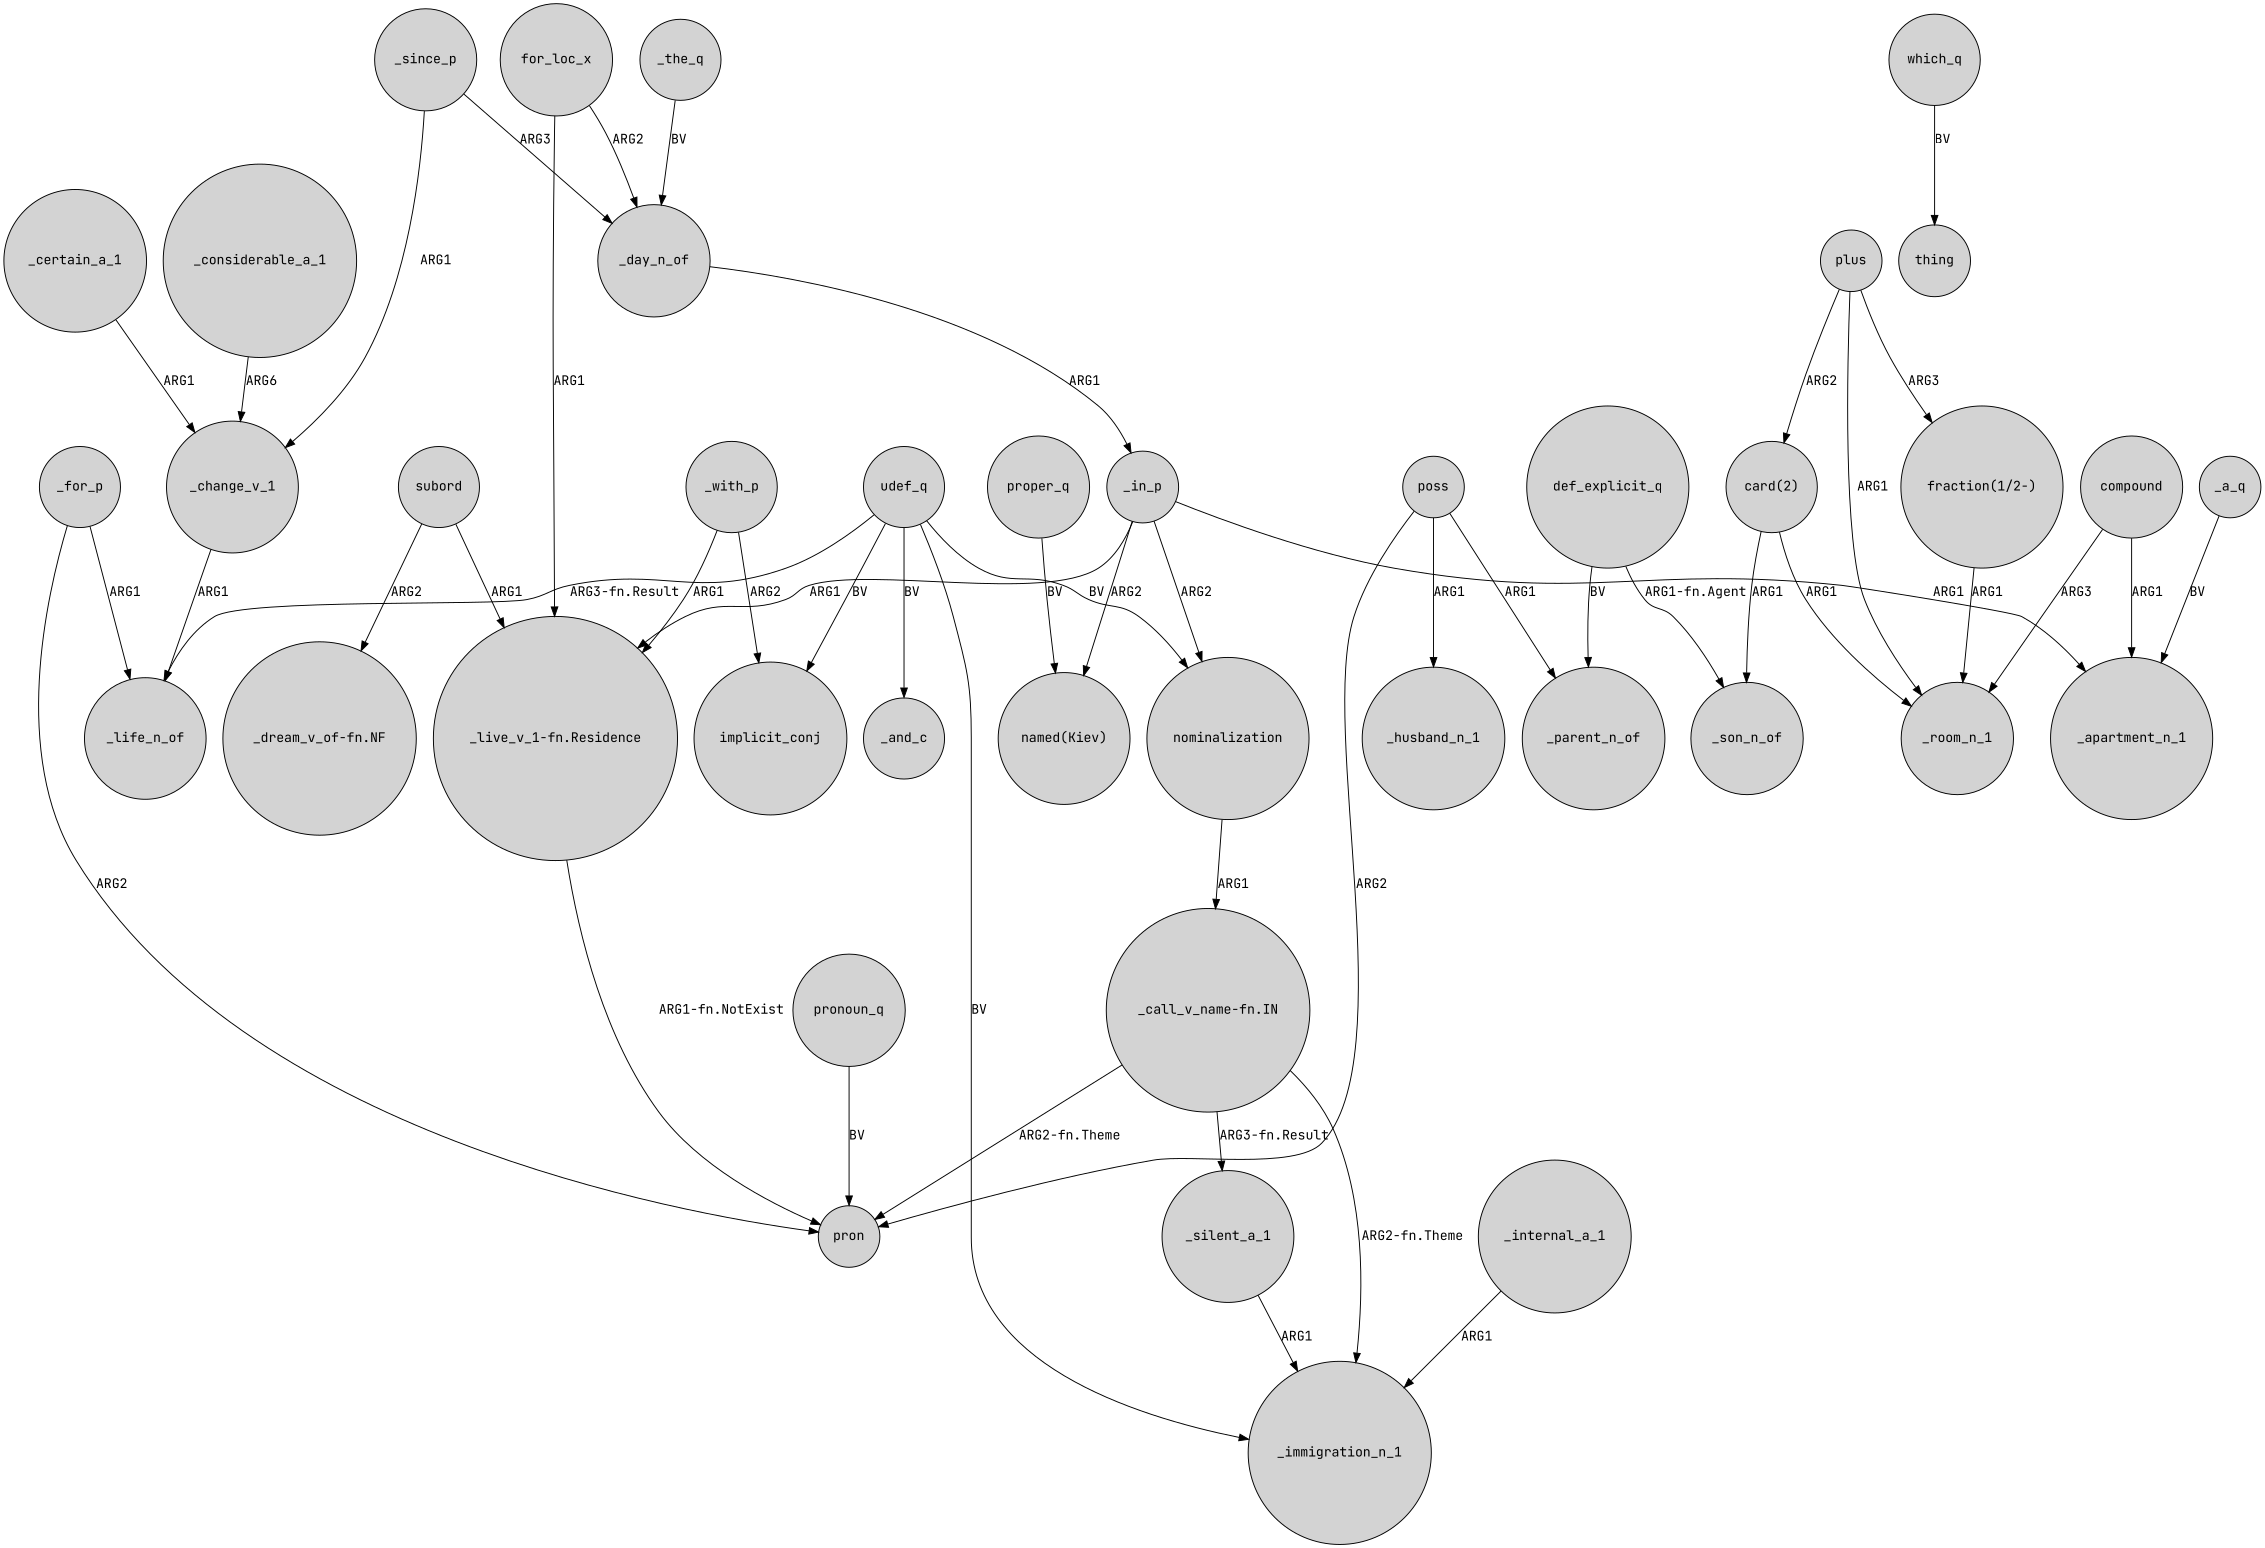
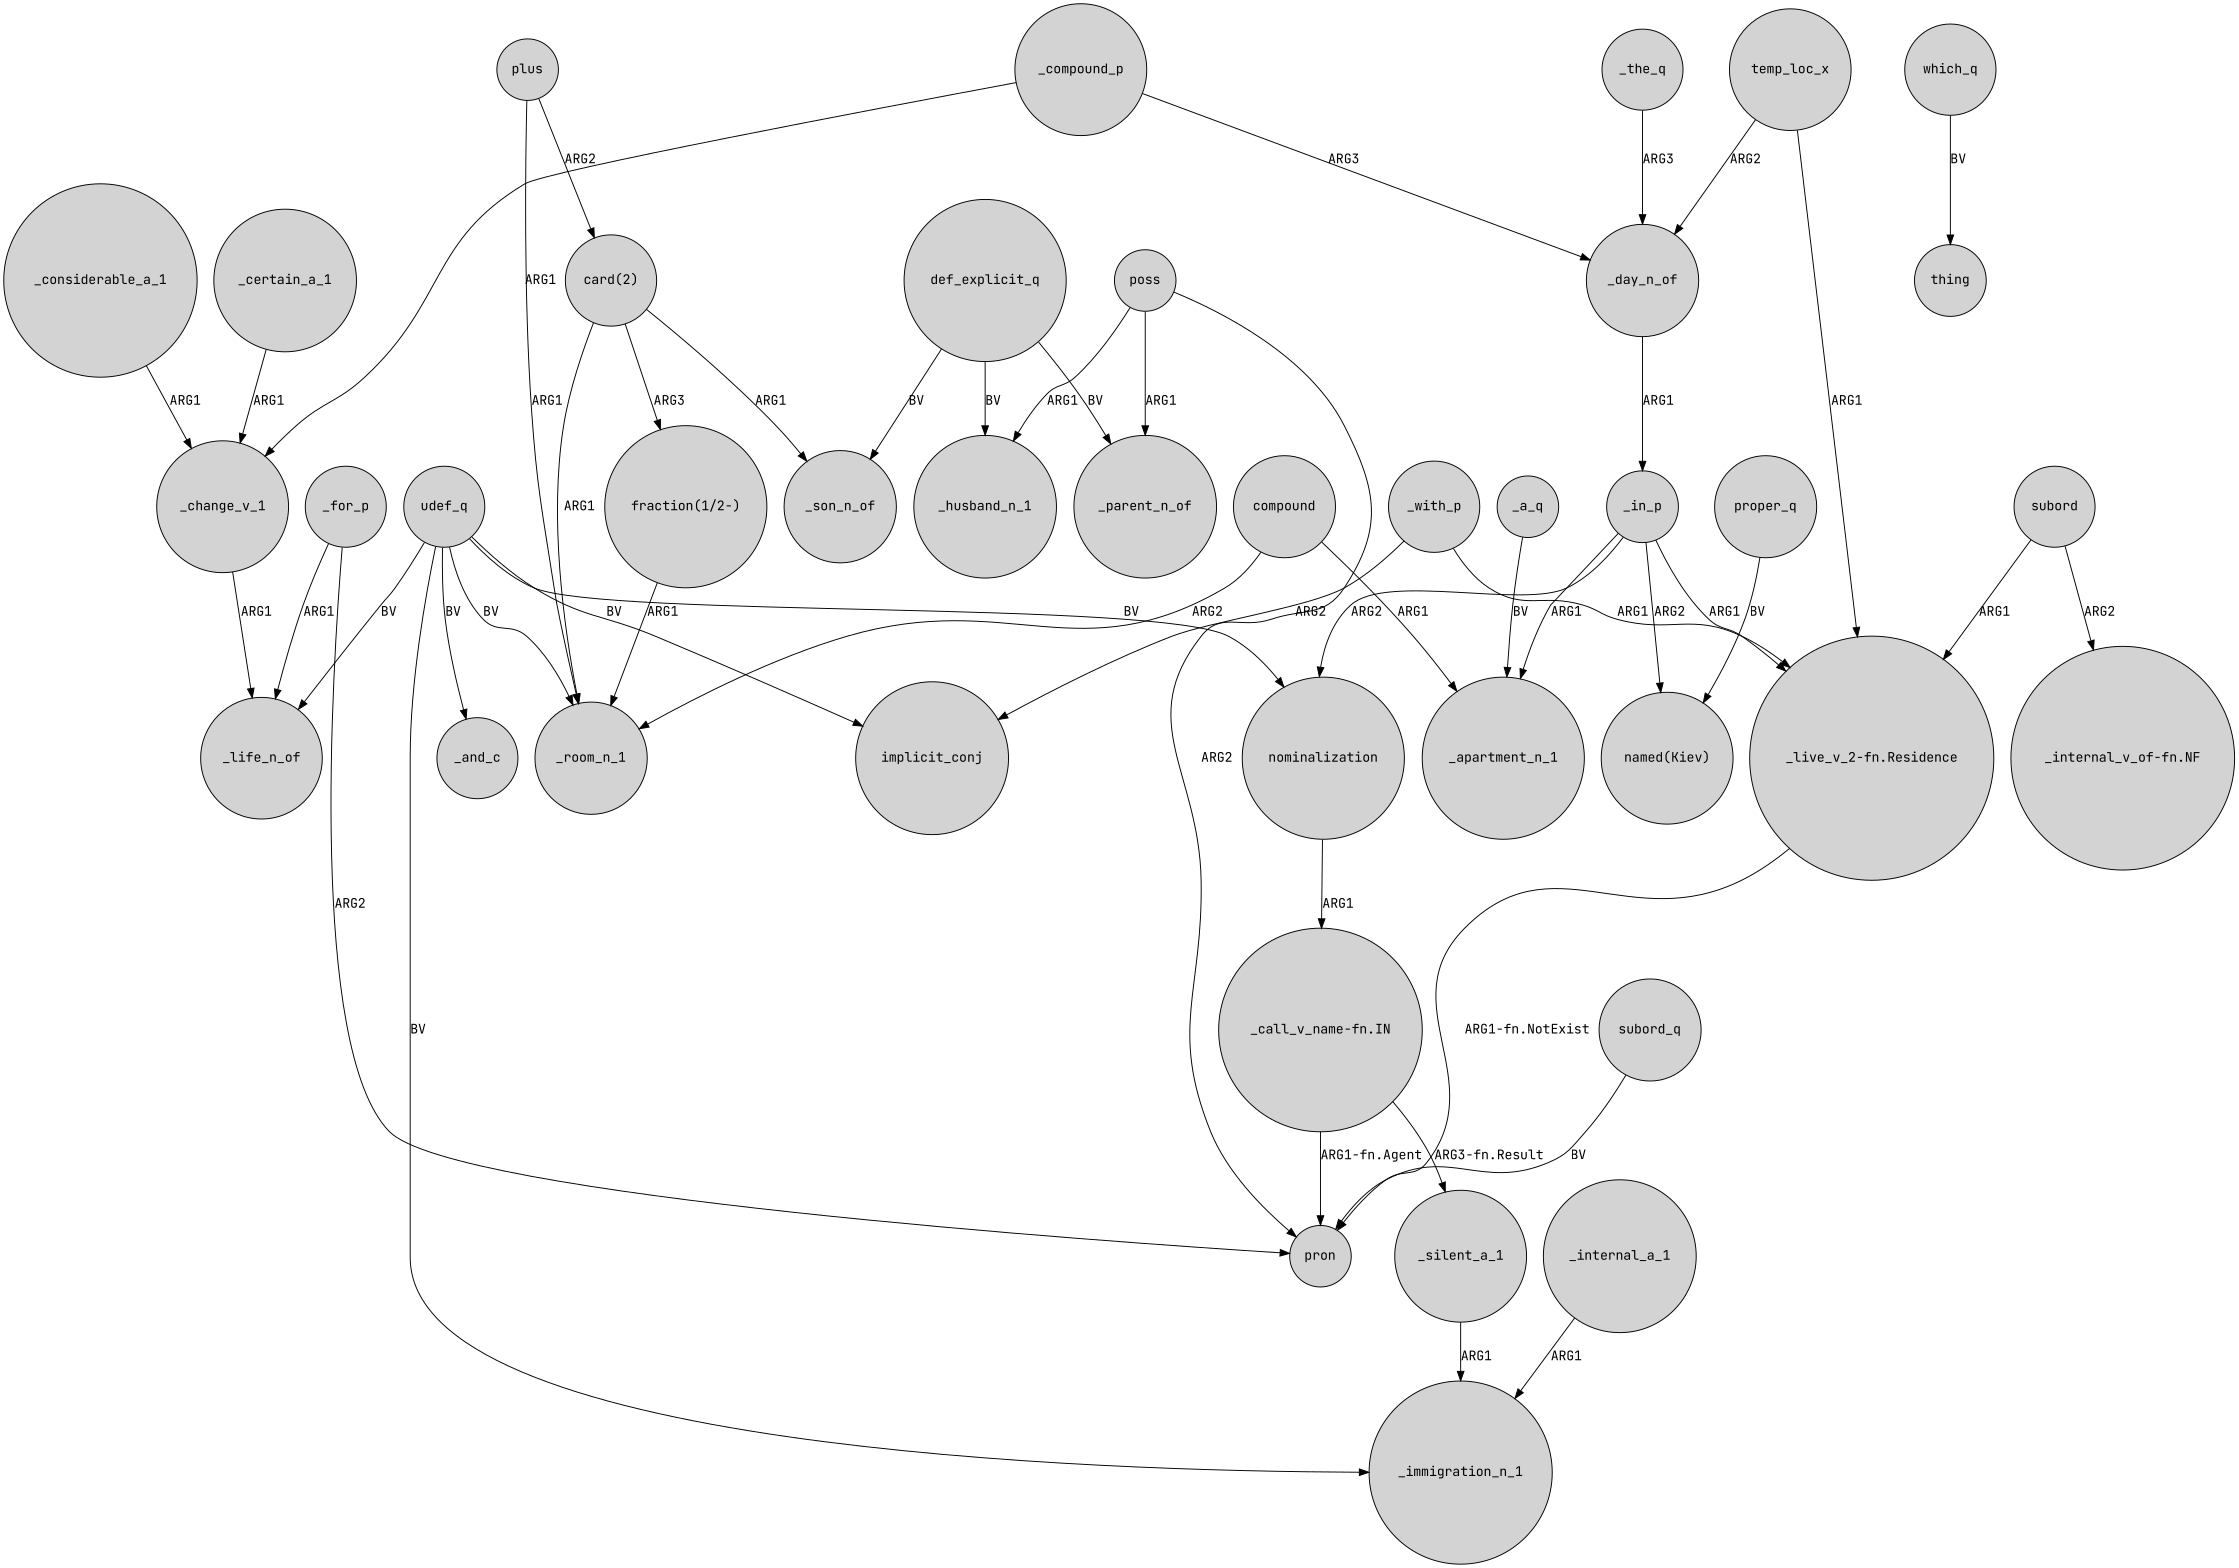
(426, 60) -> (1081, 70)
(556, 60) -> (1790, 70)
(679, 140) -> (1659, 160)
(1889, 355) -> (641, 372)
(262, 382) -> (186, 401)
none -> (985, 394)
(625, 592) -> (389, 612)
(1696, 592) -> (916, 401)
(2077, 592) -> (1208, 612)
none -> (501, 628)
(320, 739) -> (2123, 758)
(555, 739) -> (1872, 758)
(849, 1010) -> (1650, 1030)
(1070, 1136) -> (1372, 1156)
(1354, 1203) -> none
